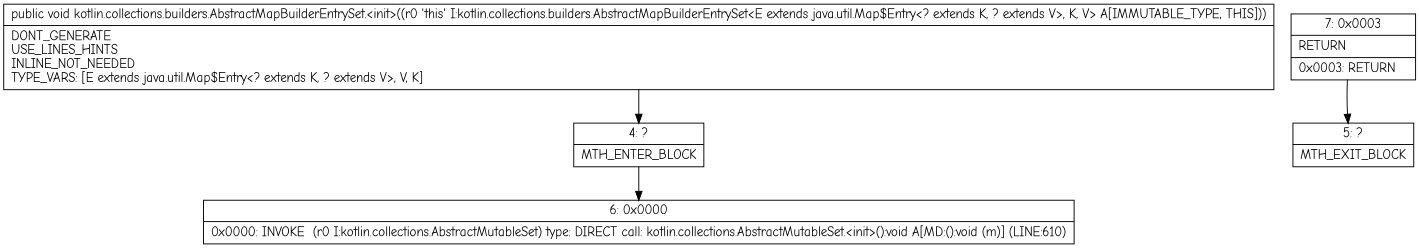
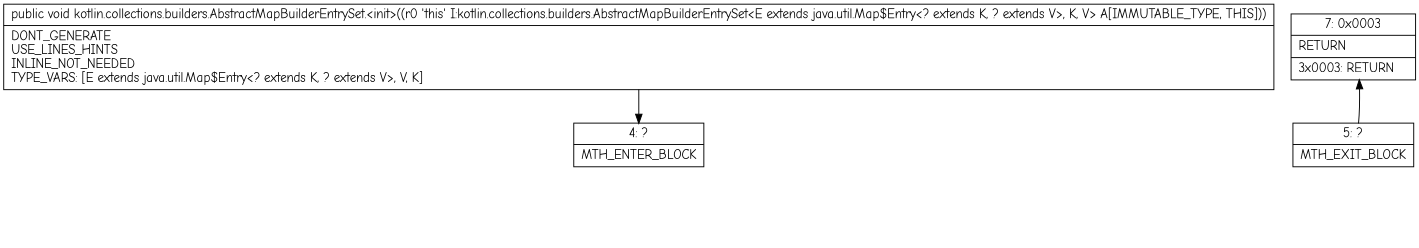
(1353, 68) -> (1353, 68)
(1347, 97) -> (1359, 106)
(639, 222) -> none
